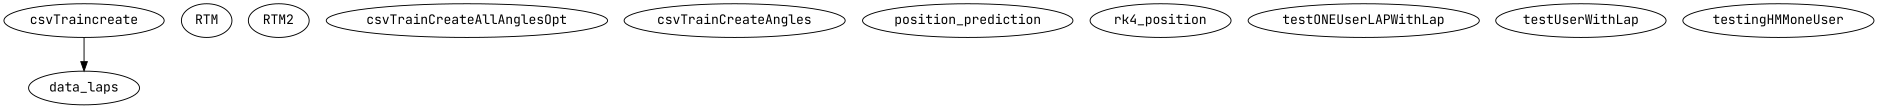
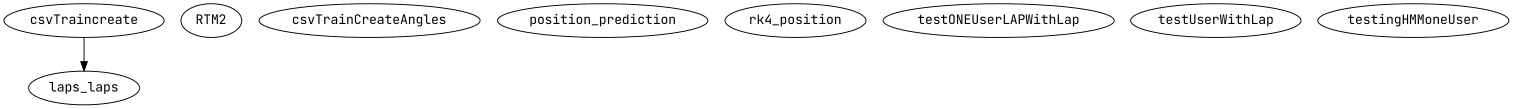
(207, 21) -> none
(467, 21) -> none
(84, 88) -> (84, 88)
